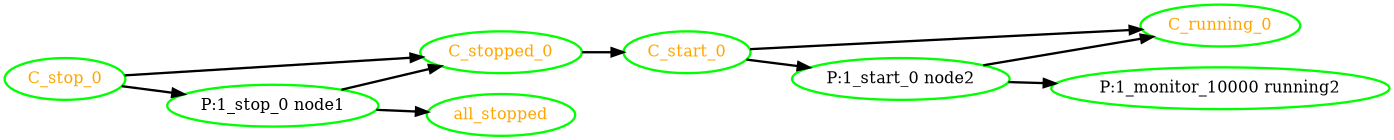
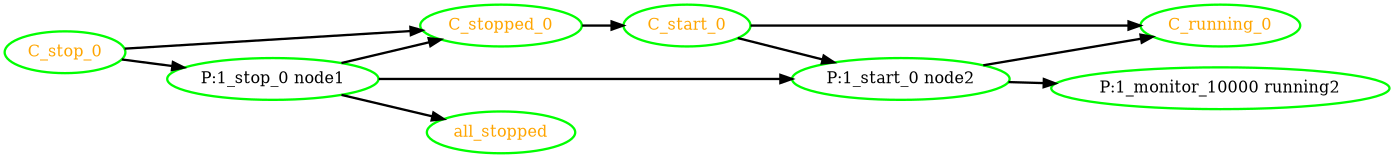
none -> (579, 79)
